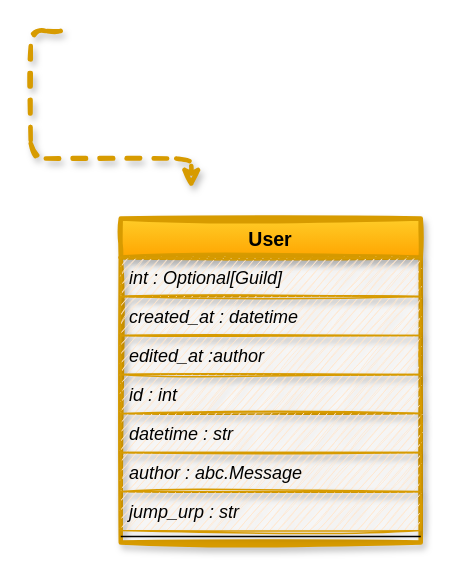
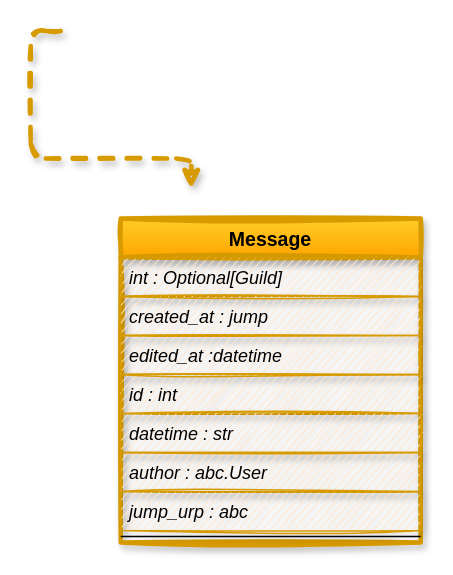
(270, 240) -> (270, 240)
(225, 317) -> (208, 317)
(208, 356) -> (215, 356)
(220, 473) -> (205, 473)
(193, 512) -> (193, 512)
